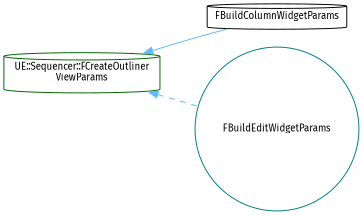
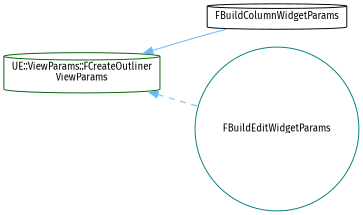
(82, 73) -> (82, 73)
